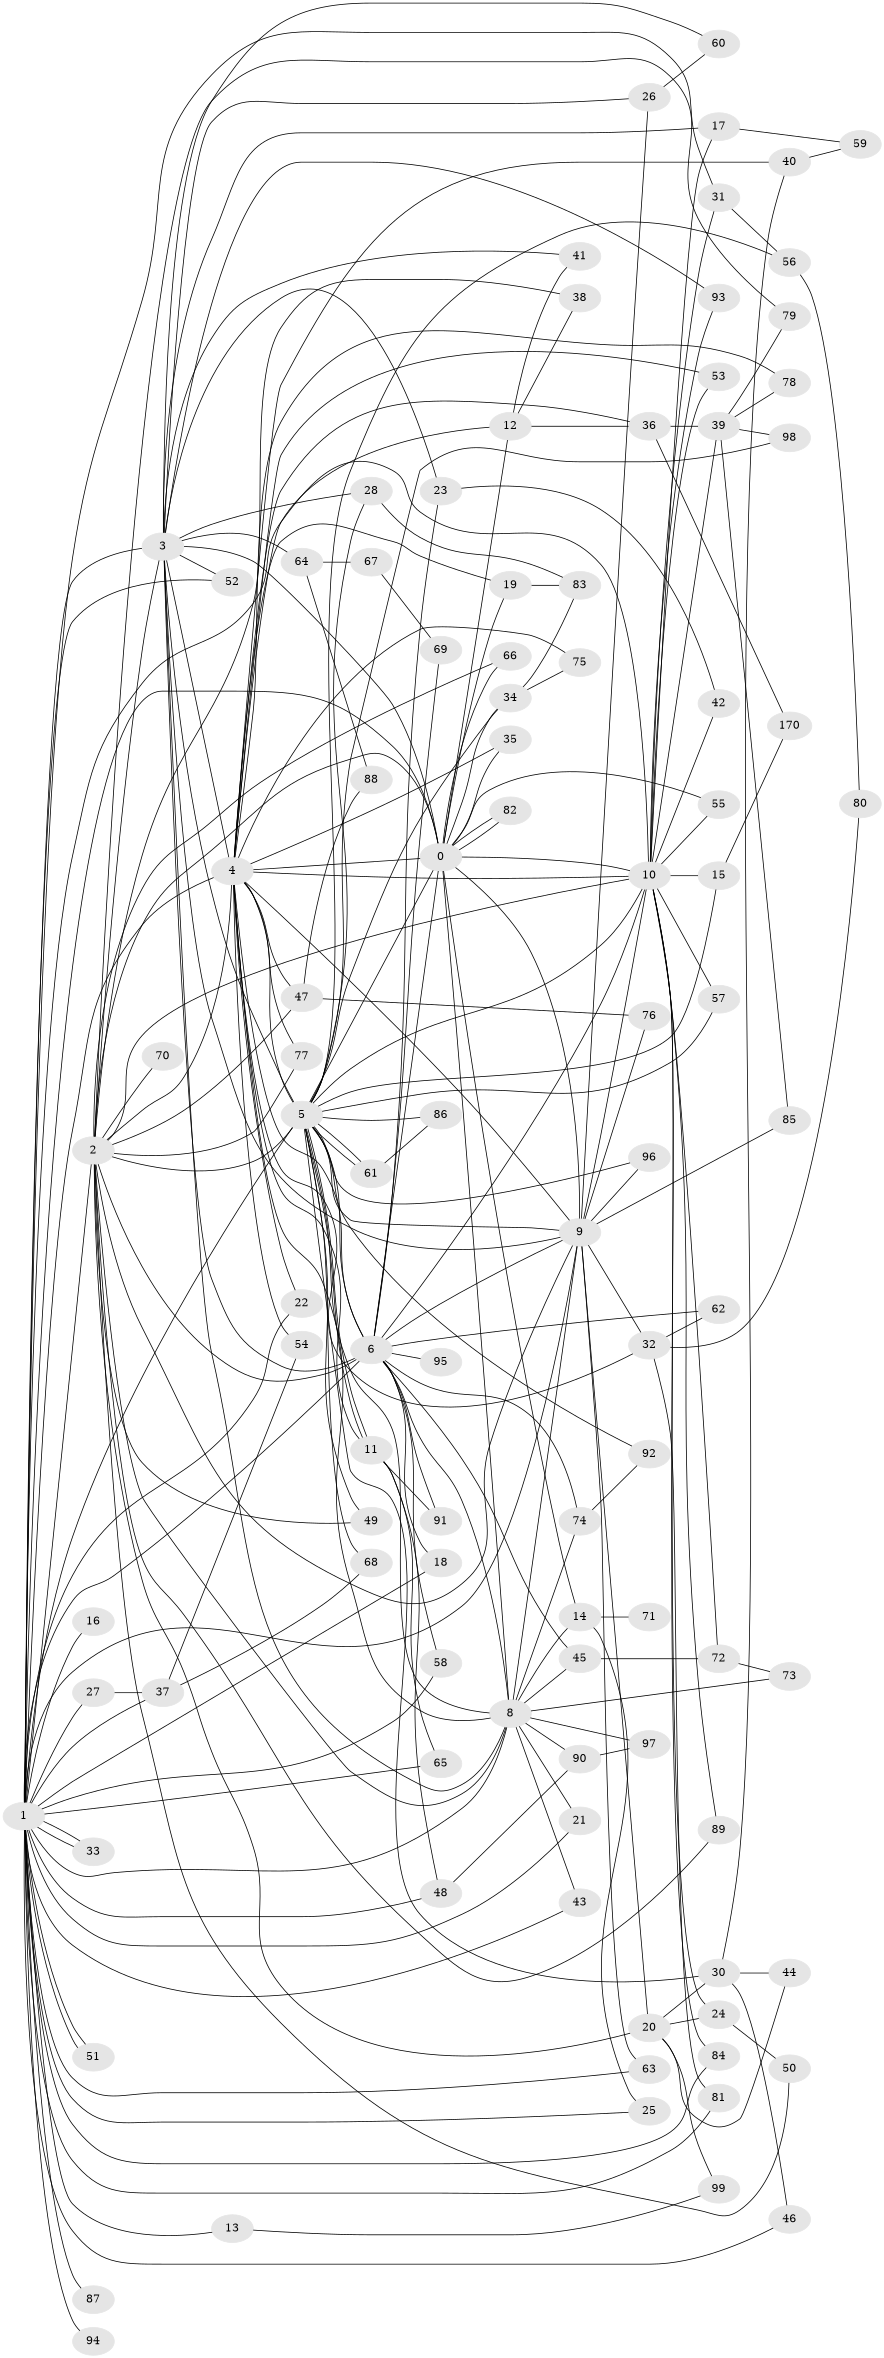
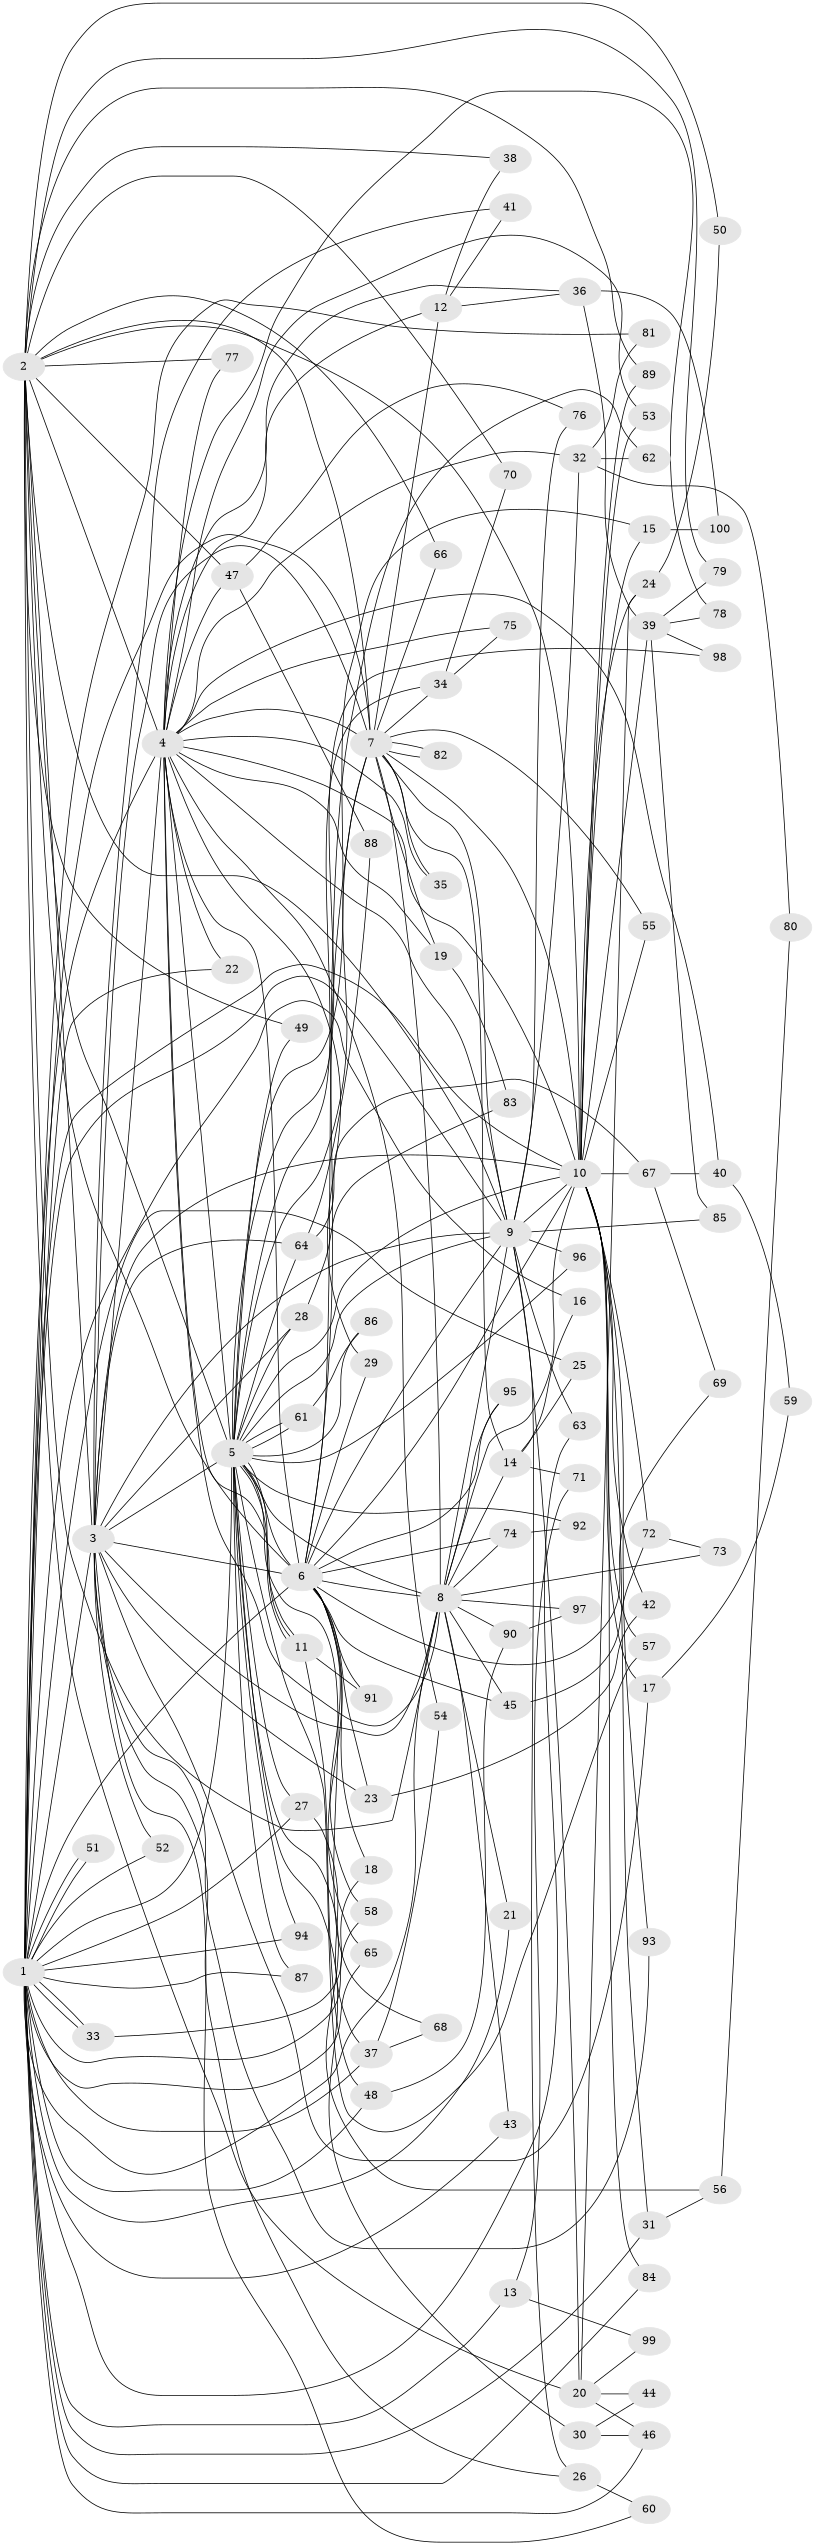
(549, 649) -> (476, 580)
(790, 726) -> (720, 530)
(441, 857) -> (371, 744)
(747, 1067) -> (685, 1174)
none -> (618, 1174)
none -> (221, 1192)
none -> (264, 1349)
none -> (371, 1364)
none -> (547, 1395)
none -> (539, 1399)
(59, 1483) -> none
none -> (469, 1493)
(412, 1598) -> (335, 1766)
none -> (252, 1642)
(221, 1693) -> (275, 2019)
none -> (250, 1698)
none -> (243, 1721)
none -> (537, 1904)
(681, 2003) -> (610, 2412)
